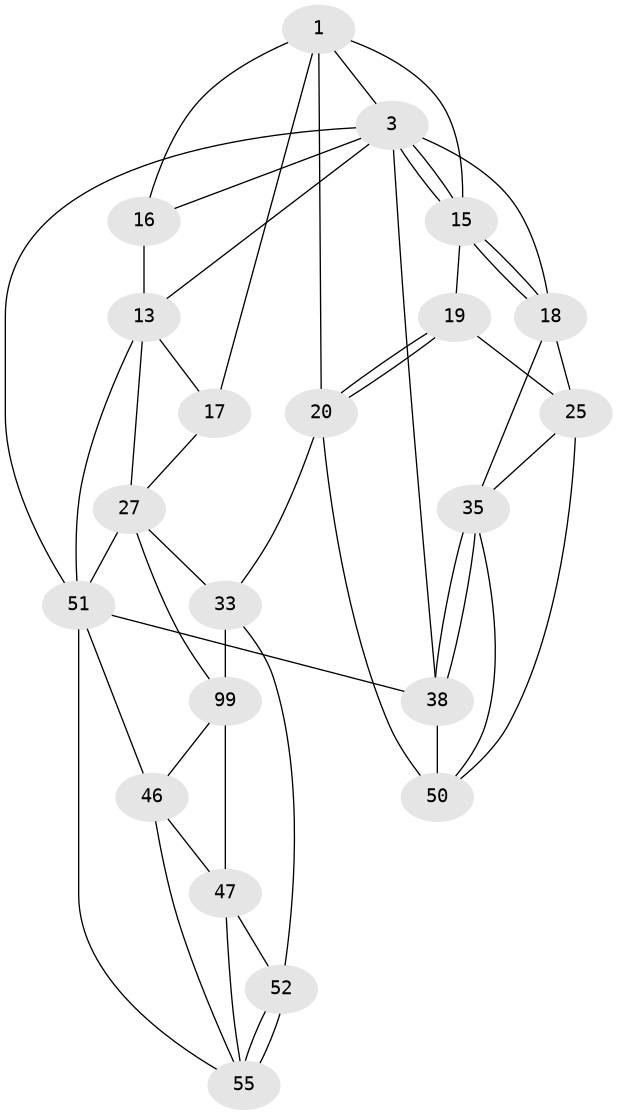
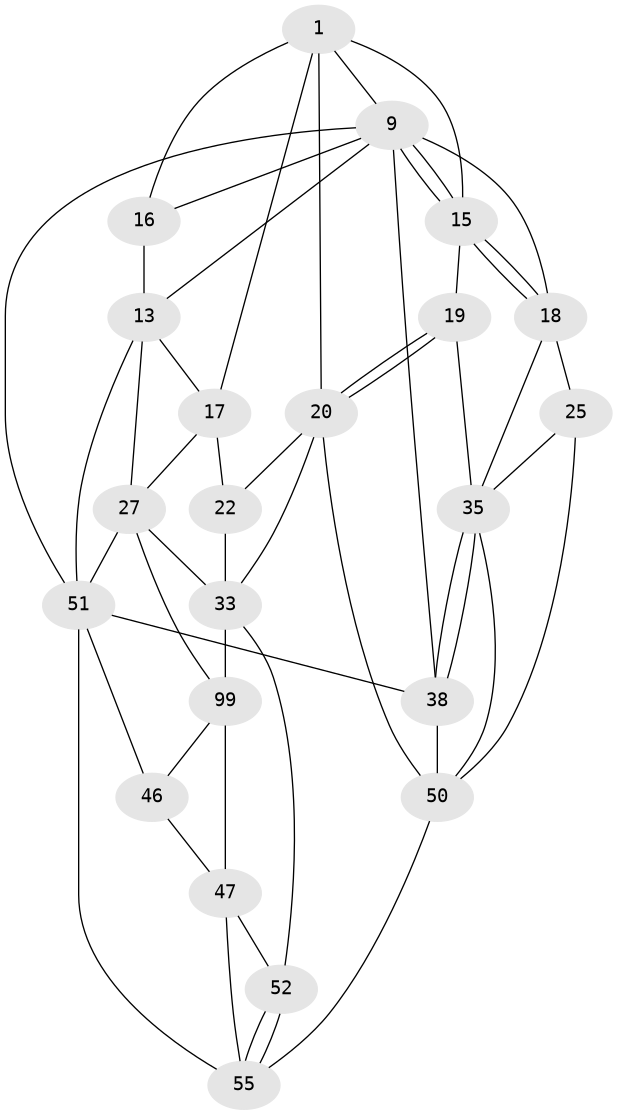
(392, 125) -> (392, 125)
(515, 365) -> (464, 413)
none -> (225, 509)
(186, 944) -> (367, 957)
